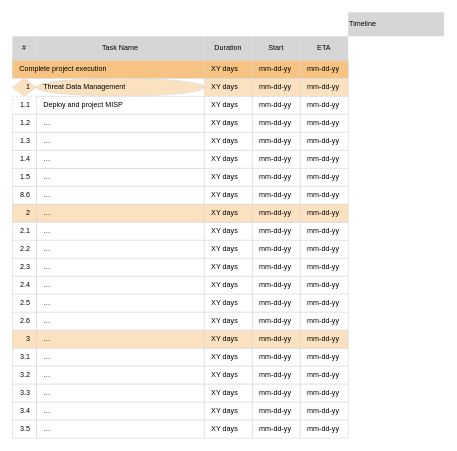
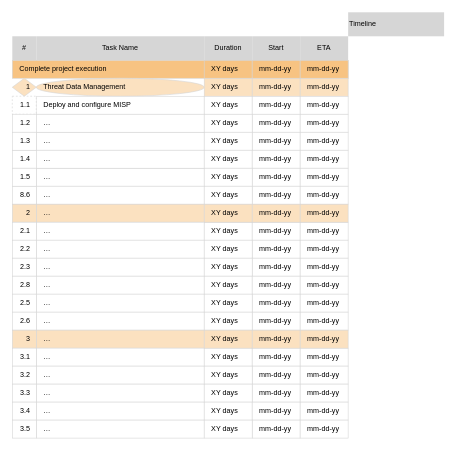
(86, 105) -> (89, 105)
(25, 285) -> (25, 285)
